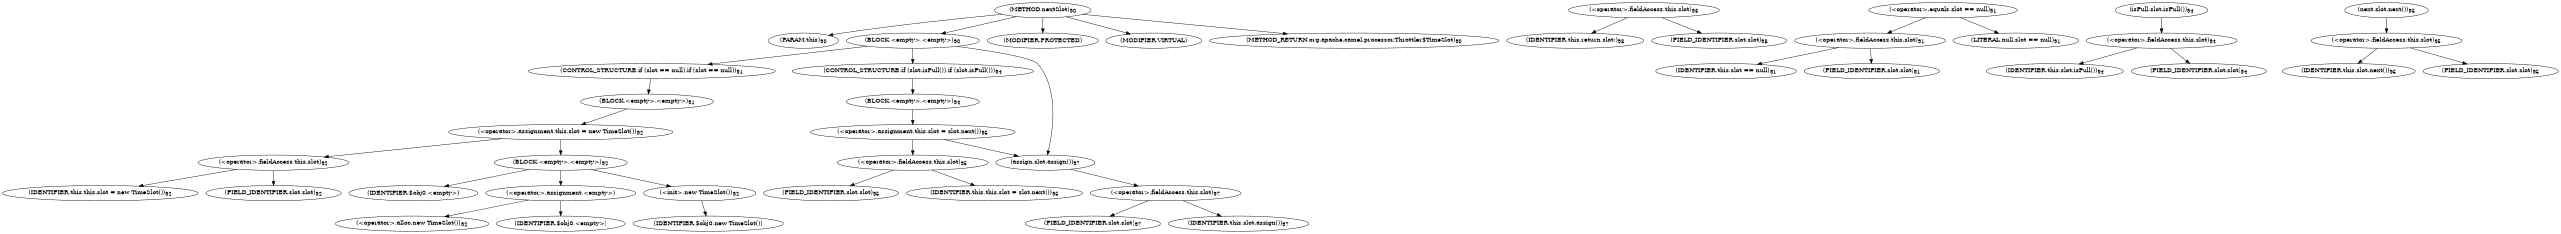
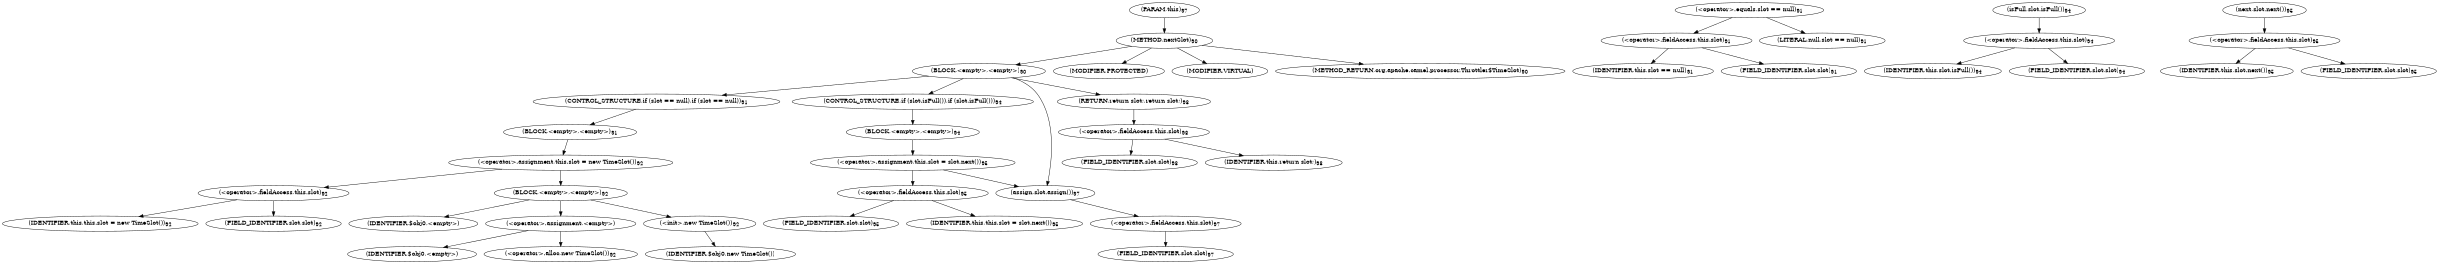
(917, 23) -> (1164, 23)
(824, 40) -> (1185, 10)
none -> (1134, 102)
(1239, 224) -> none
